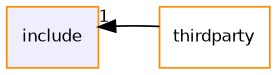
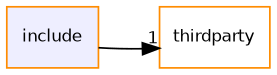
(138, 26) -> (120, 49)
